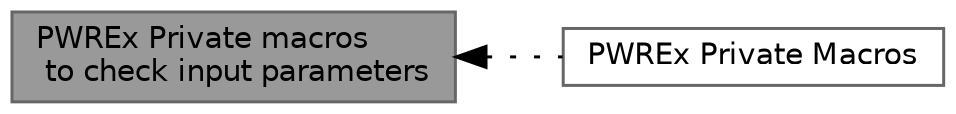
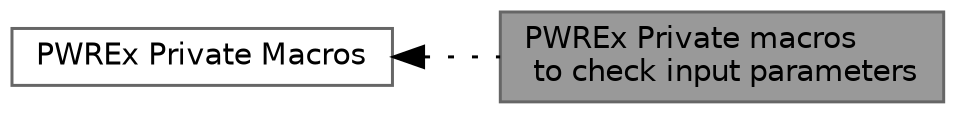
(524, 57) -> (462, 57)
